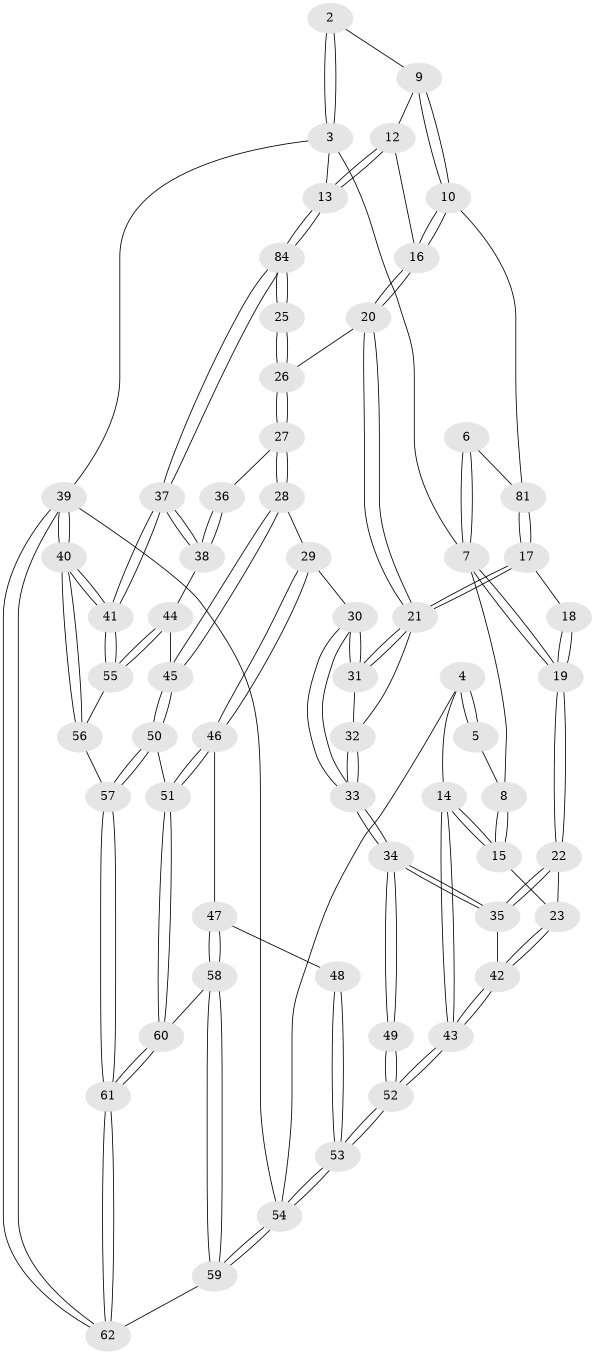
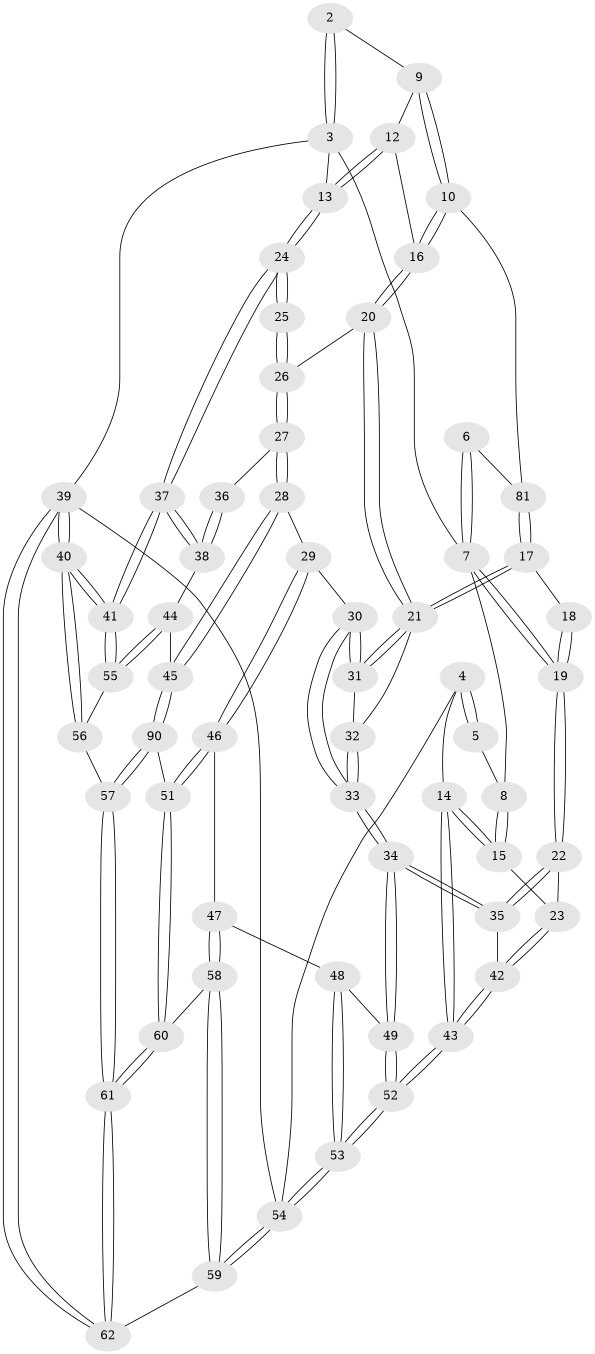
(282, 258) -> (282, 258)
(155, 737) -> (155, 737)
none -> (364, 1007)
